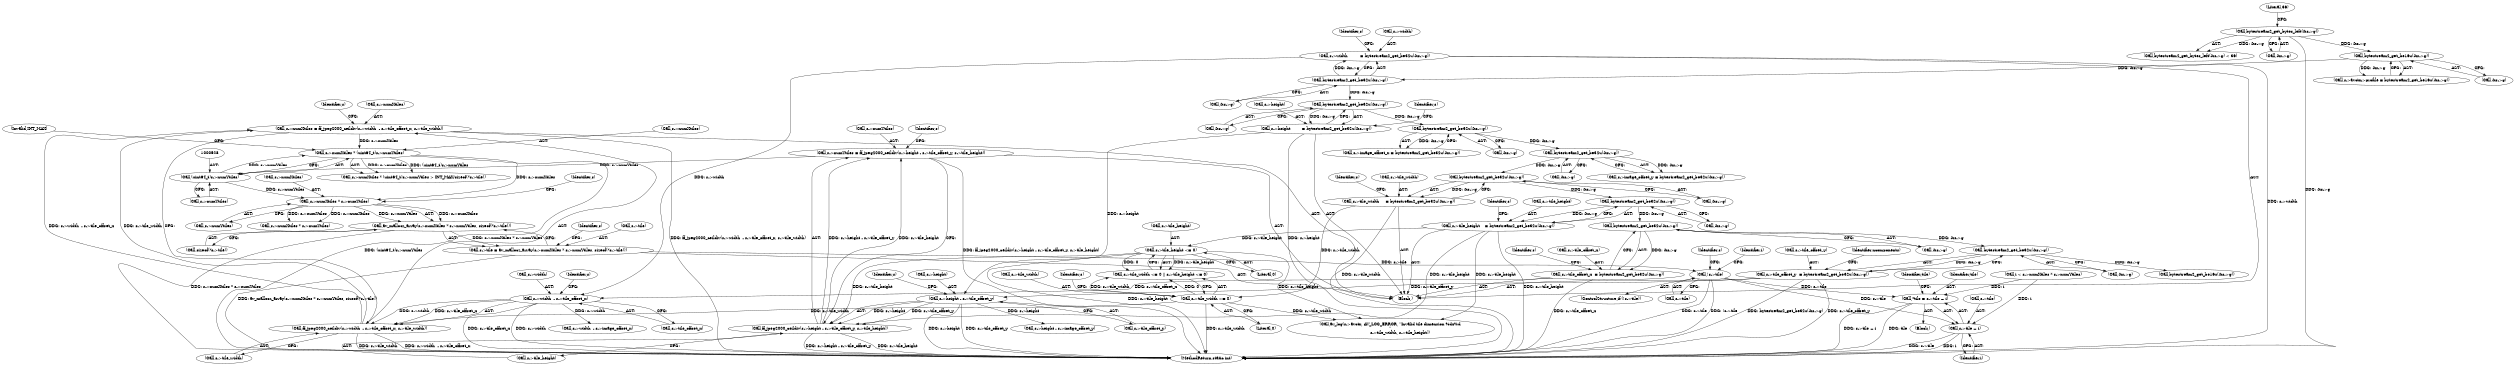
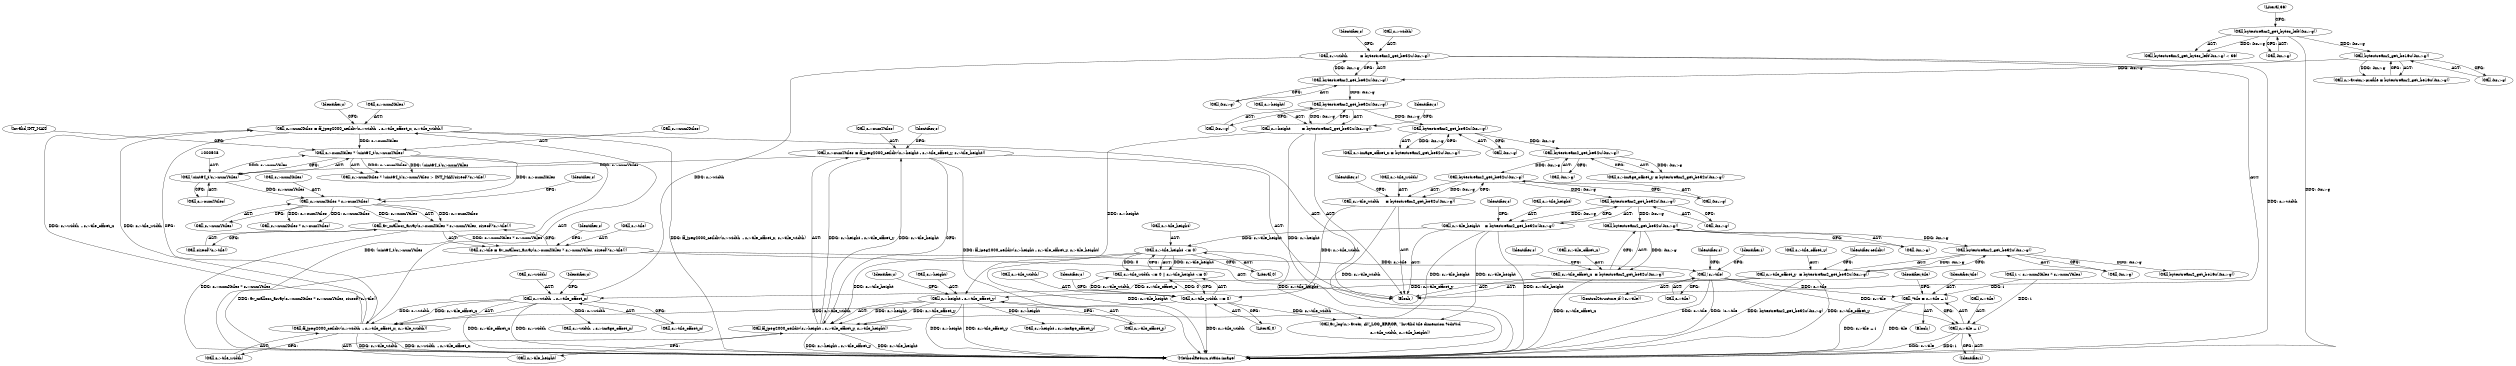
(1876, 250) -> (1867, 250)
(1949, 311) -> (1949, 311)
(1206, 358) -> (1206, 358)
